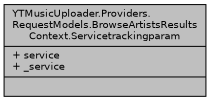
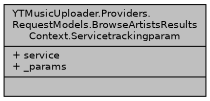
(39, 67) -> (40, 67)
